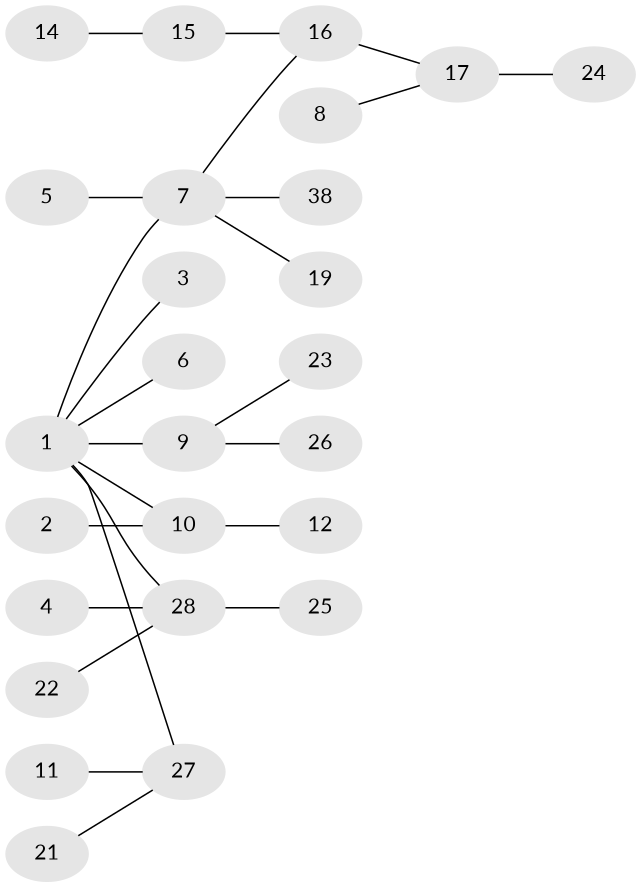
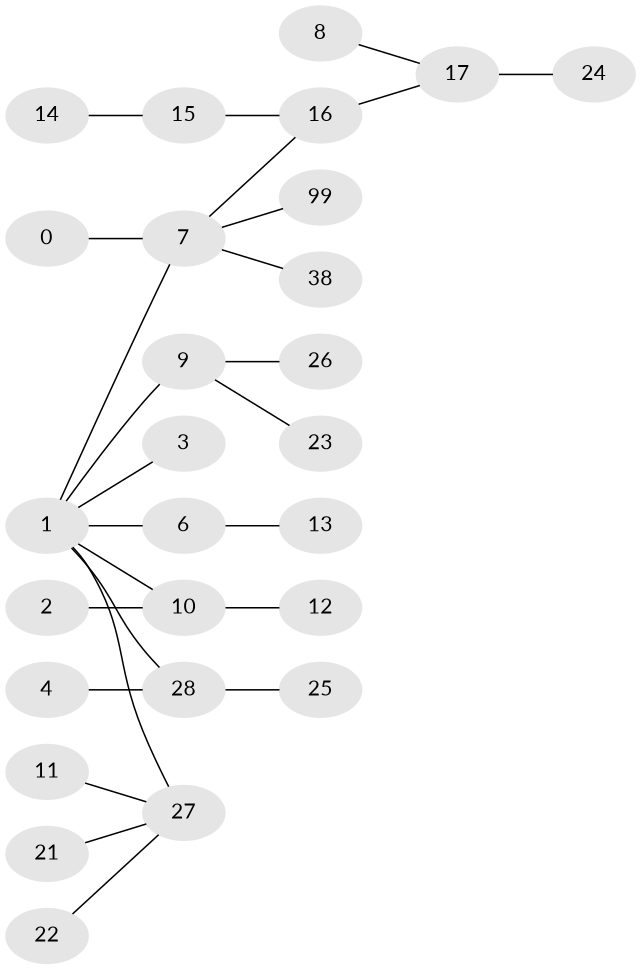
(47, 198) -> (47, 239)
(321, 280) -> (321, 198)
none -> (321, 526)
(116, 649) -> (116, 874)
